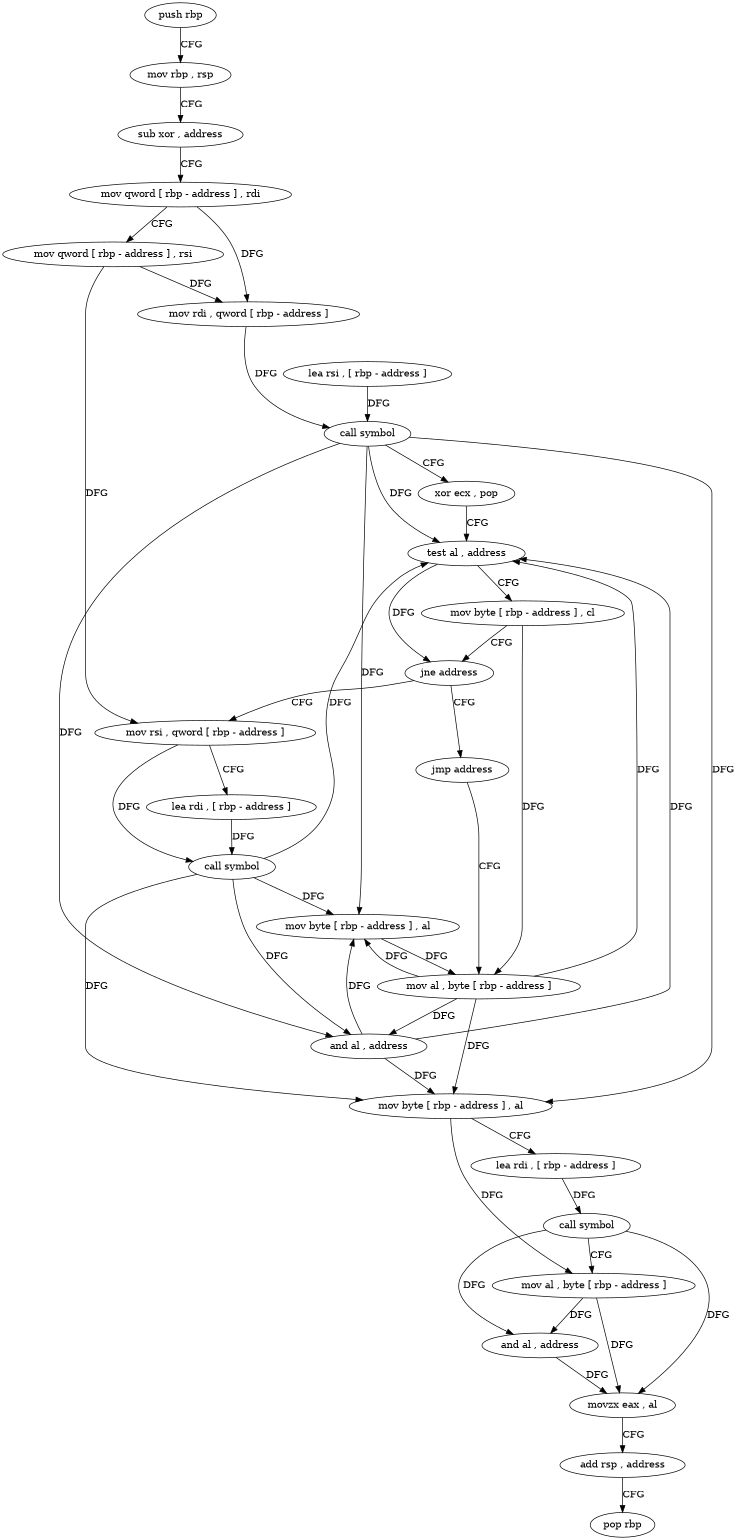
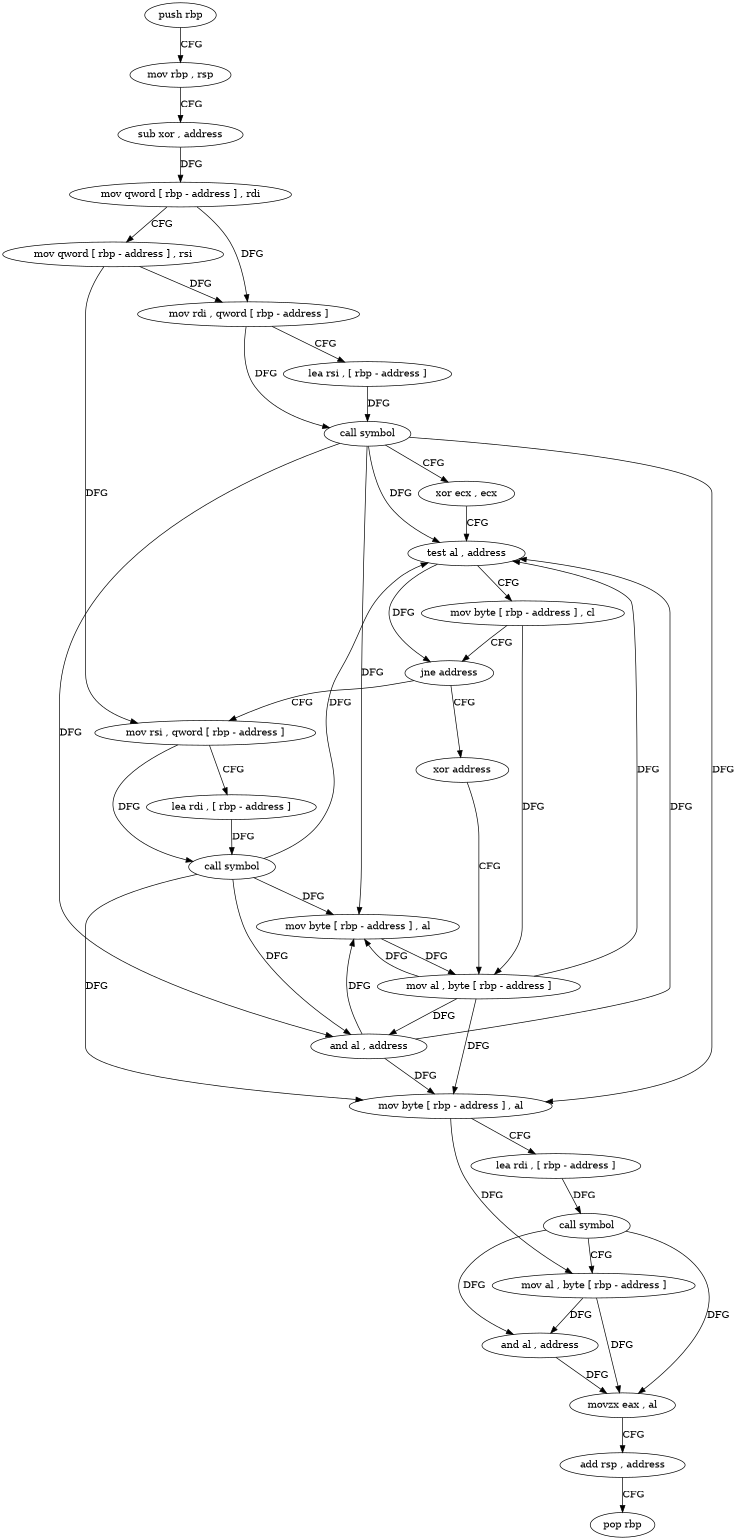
(191, 165) -> (191, 165)
none -> (305, 343)
(466, 494) -> (466, 494)
(462, 770) -> (462, 770)
